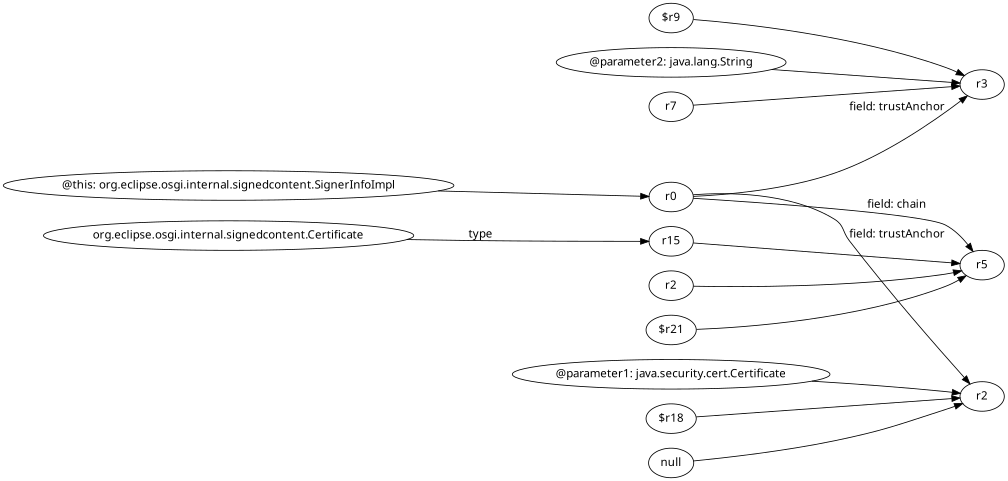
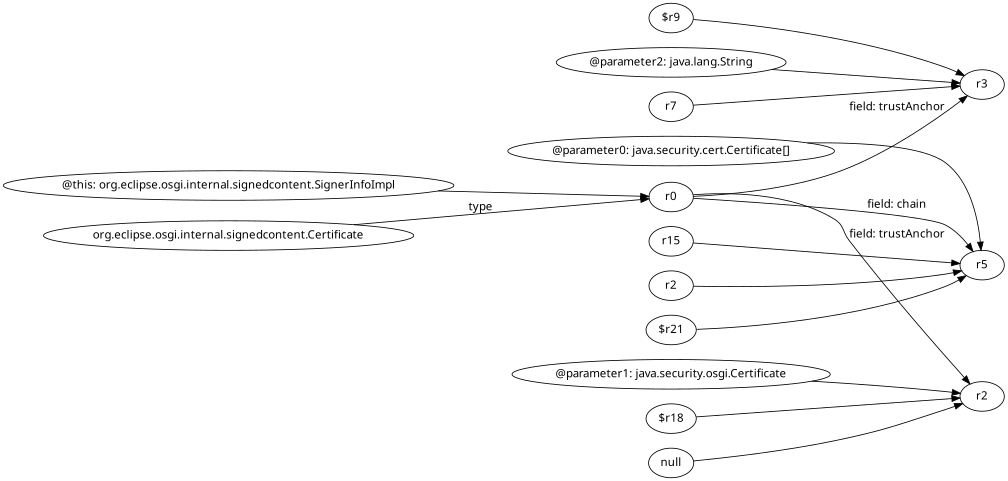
none -> (671, 151)
(524, 241) -> (497, 212)
(671, 374) -> (671, 374)
